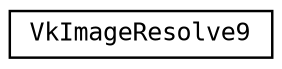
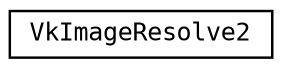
(141, 34) -> (141, 34)
